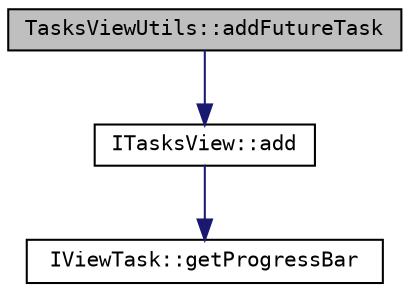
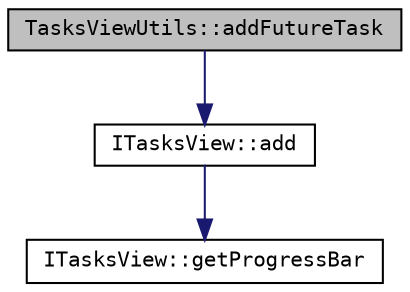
(205, 261) -> (205, 261)
